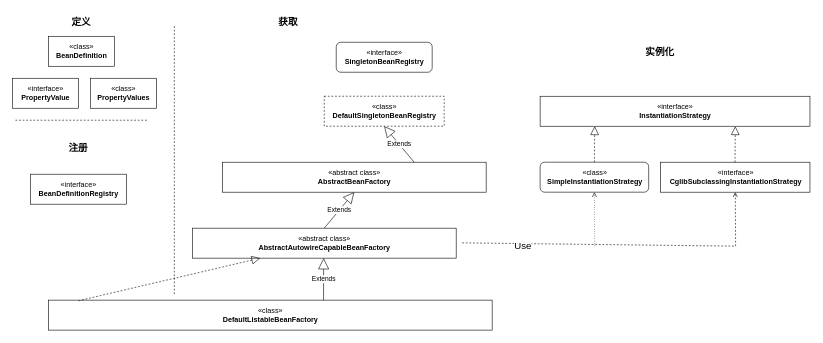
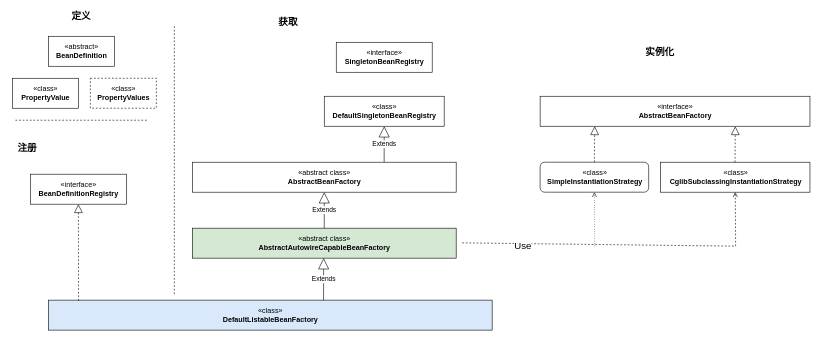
(81, 21) -> (81, 15)
(82, 51) -> (82, 51)
(384, 57) -> (384, 57)
(46, 93) -> (46, 93)
(123, 93) -> (123, 93)
(384, 111) -> (384, 111)
(676, 111) -> (676, 111)
(78, 147) -> (27, 147)
(354, 177) -> (324, 177)
(736, 177) -> (736, 177)
(324, 243) -> (324, 243)
(165, 281) -> (78, 257)
(270, 315) -> (270, 315)
